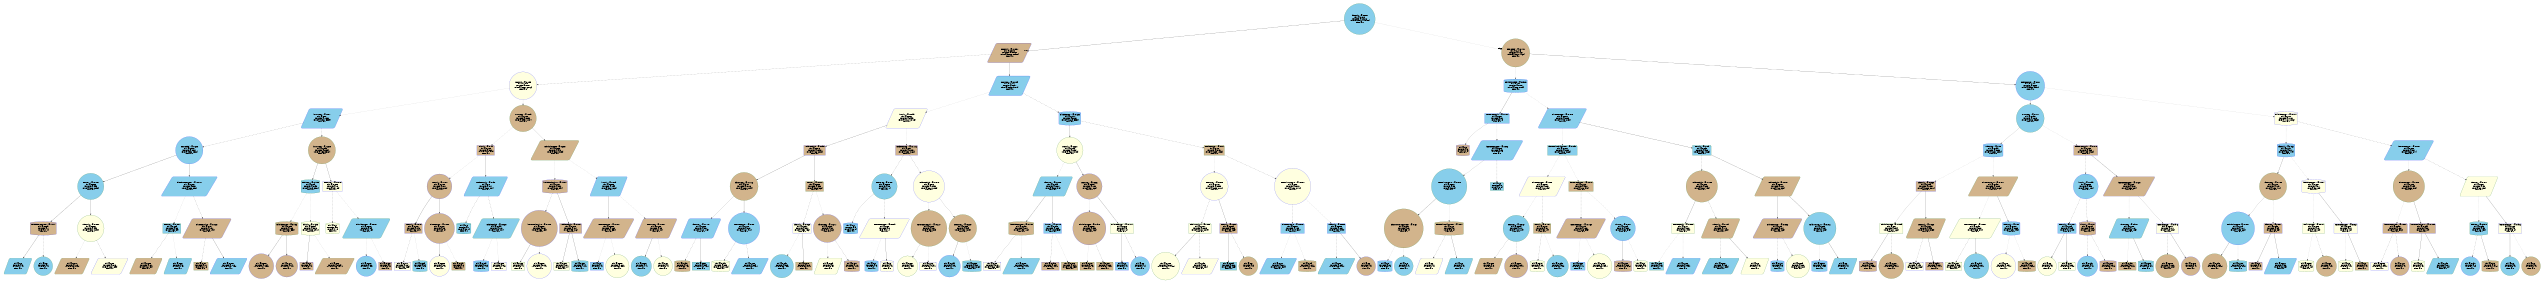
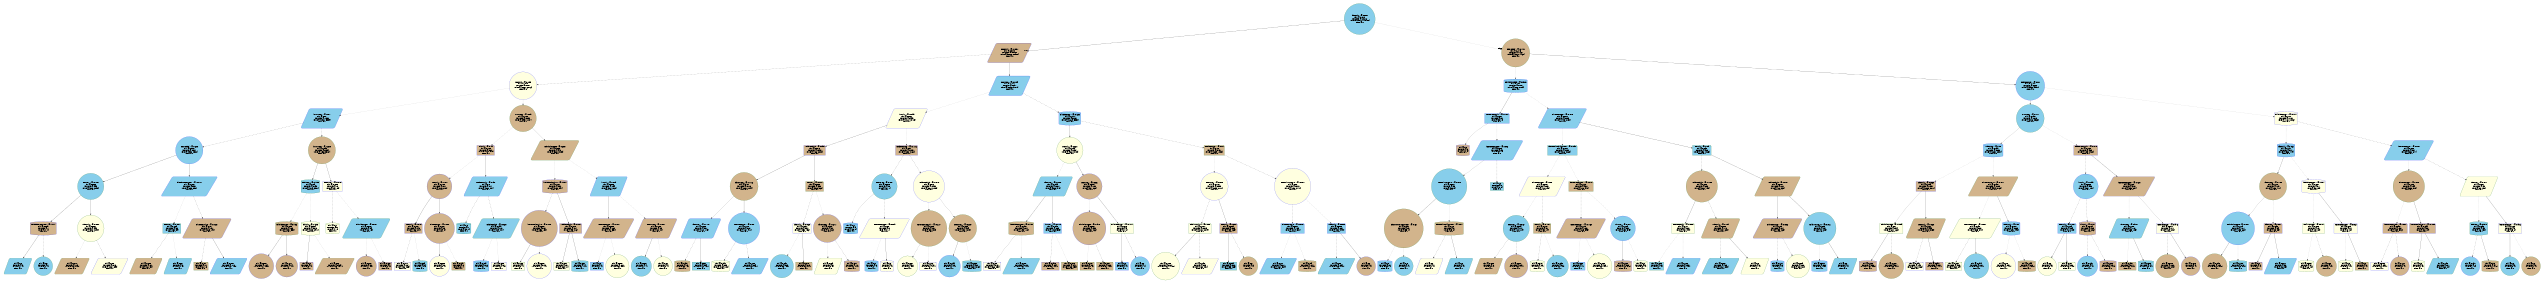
(366, 266) -> (366, 266)
